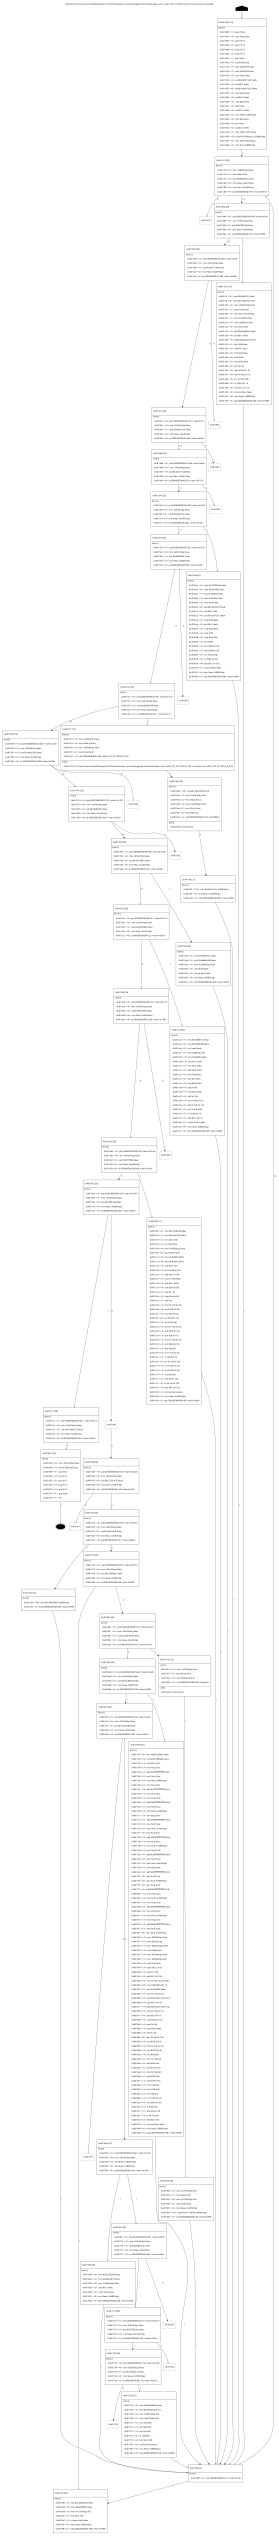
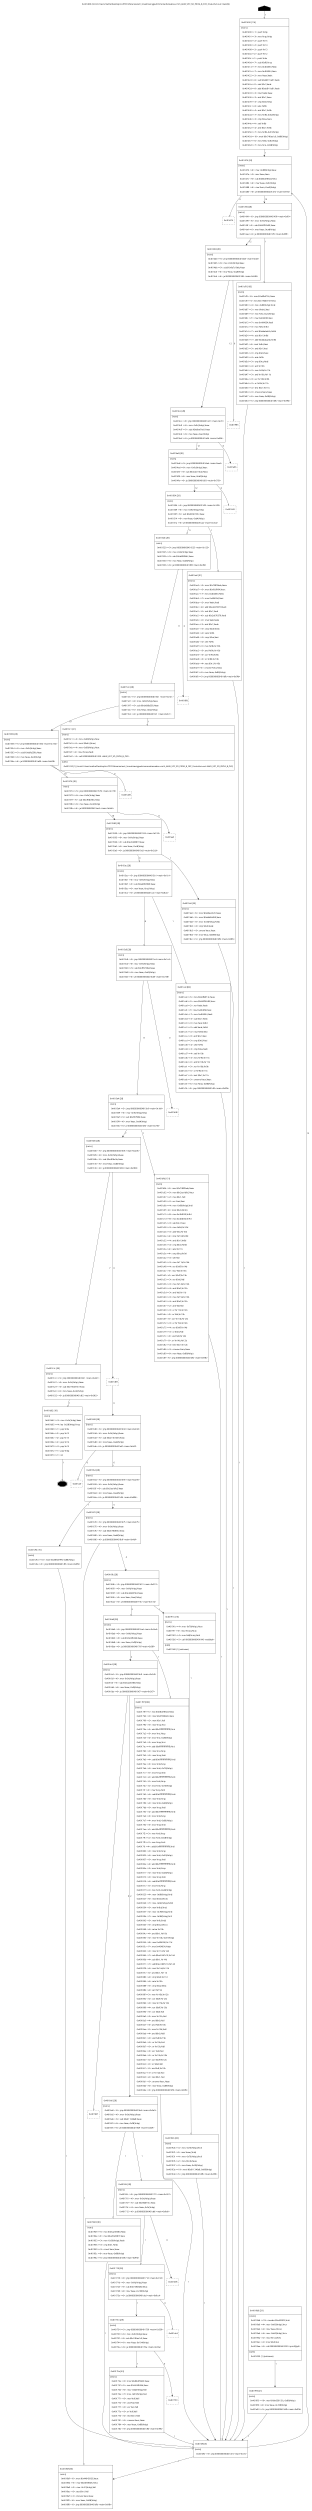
(169, 773) -> none
